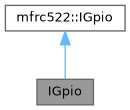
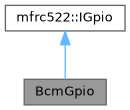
(65, 92) -> (65, 92)
